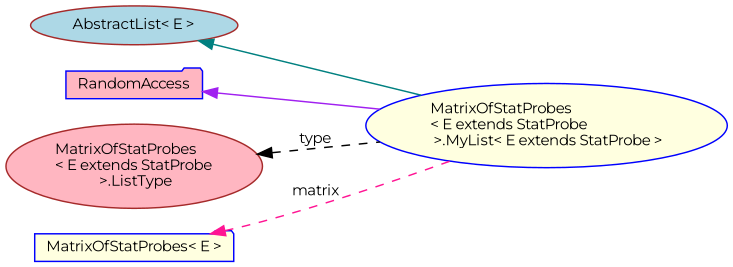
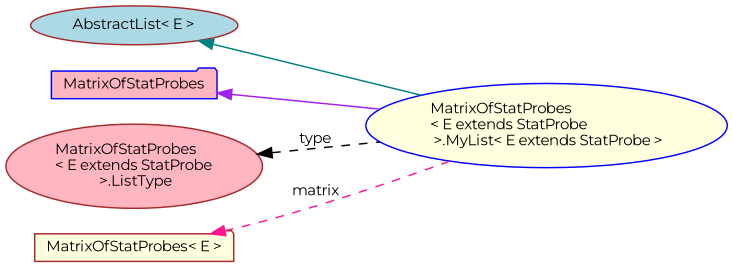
(134, 85) -> (134, 85)
(134, 248) -> (134, 248)
